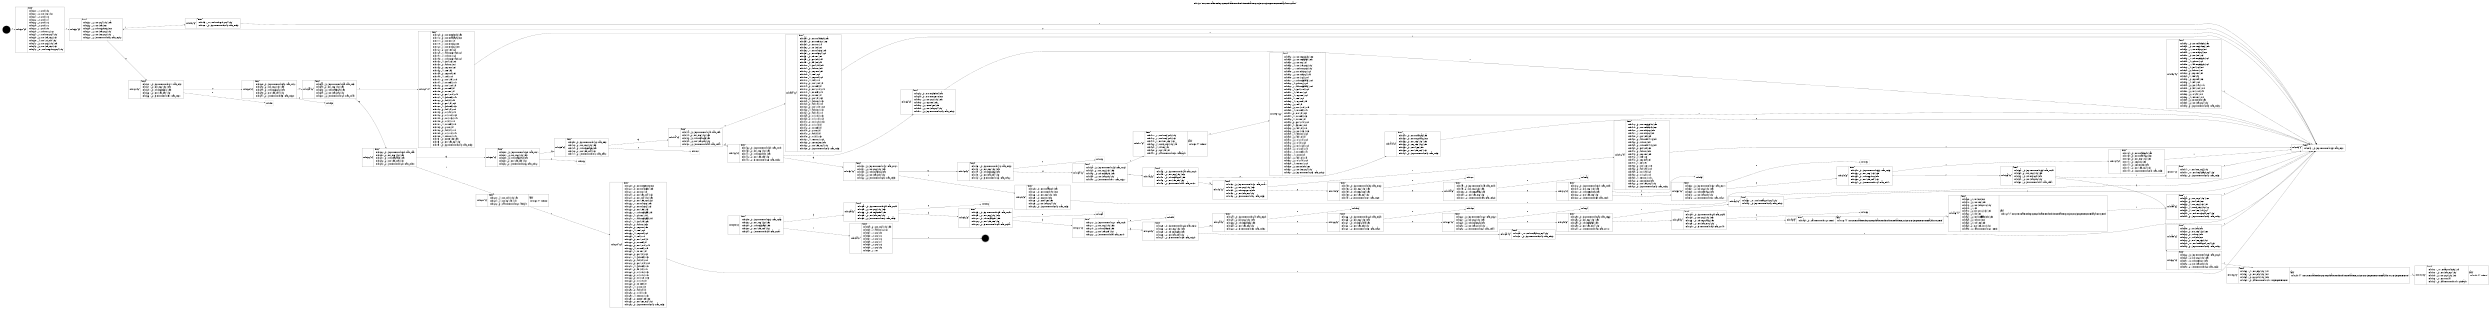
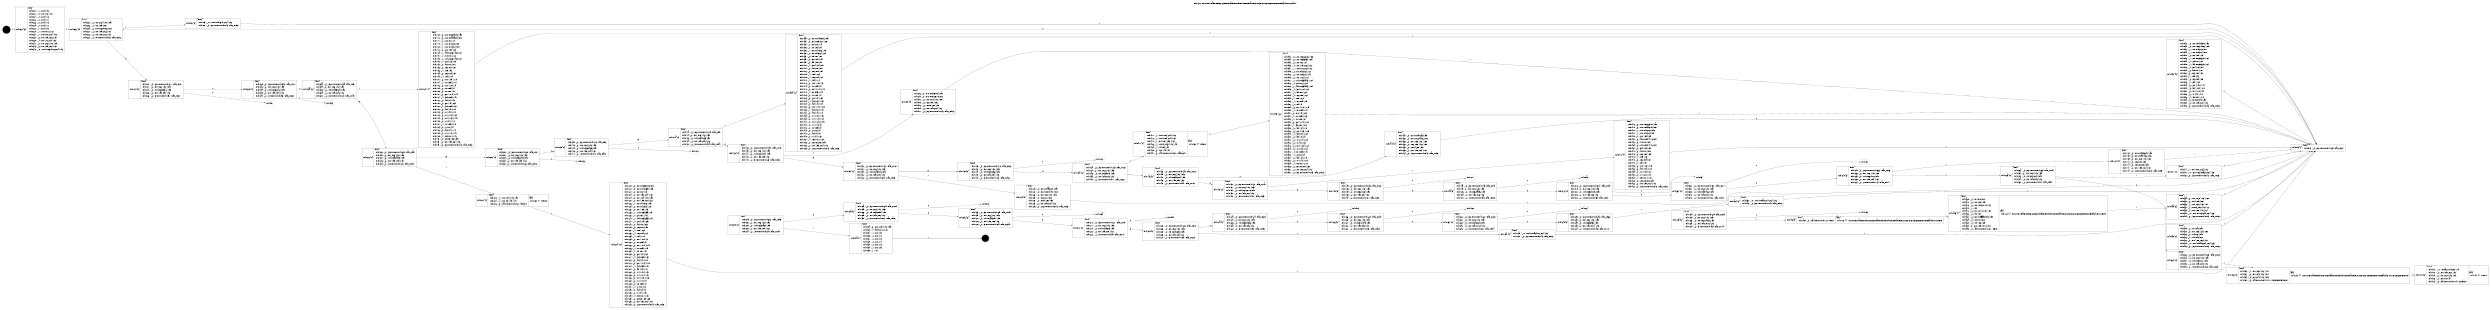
(1641, 221) -> none
